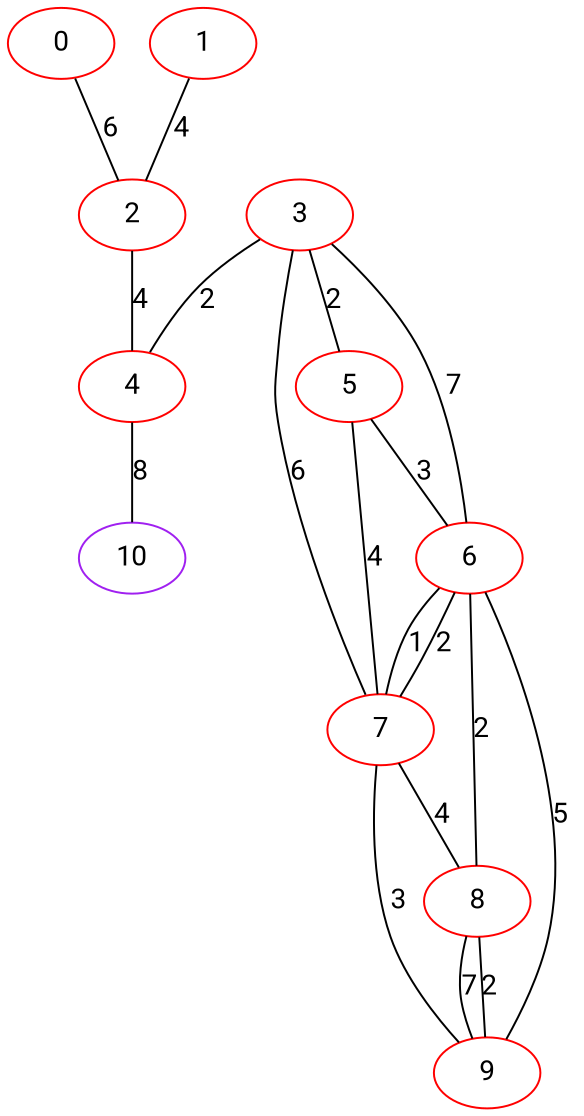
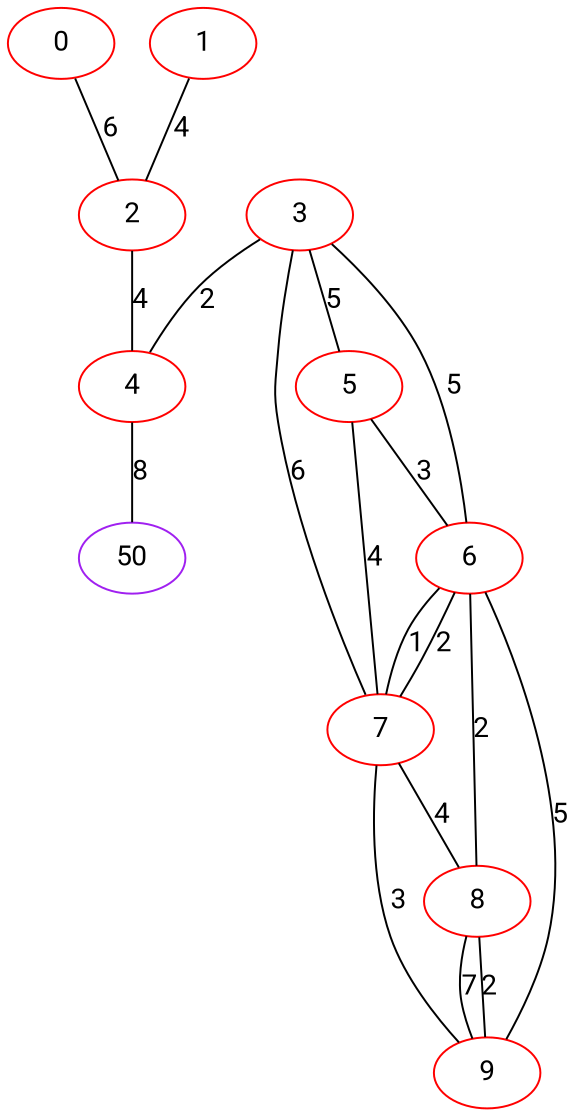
(333, 301) -> (333, 301)
(454, 387) -> (454, 387)
(132, 558) -> (132, 558)
